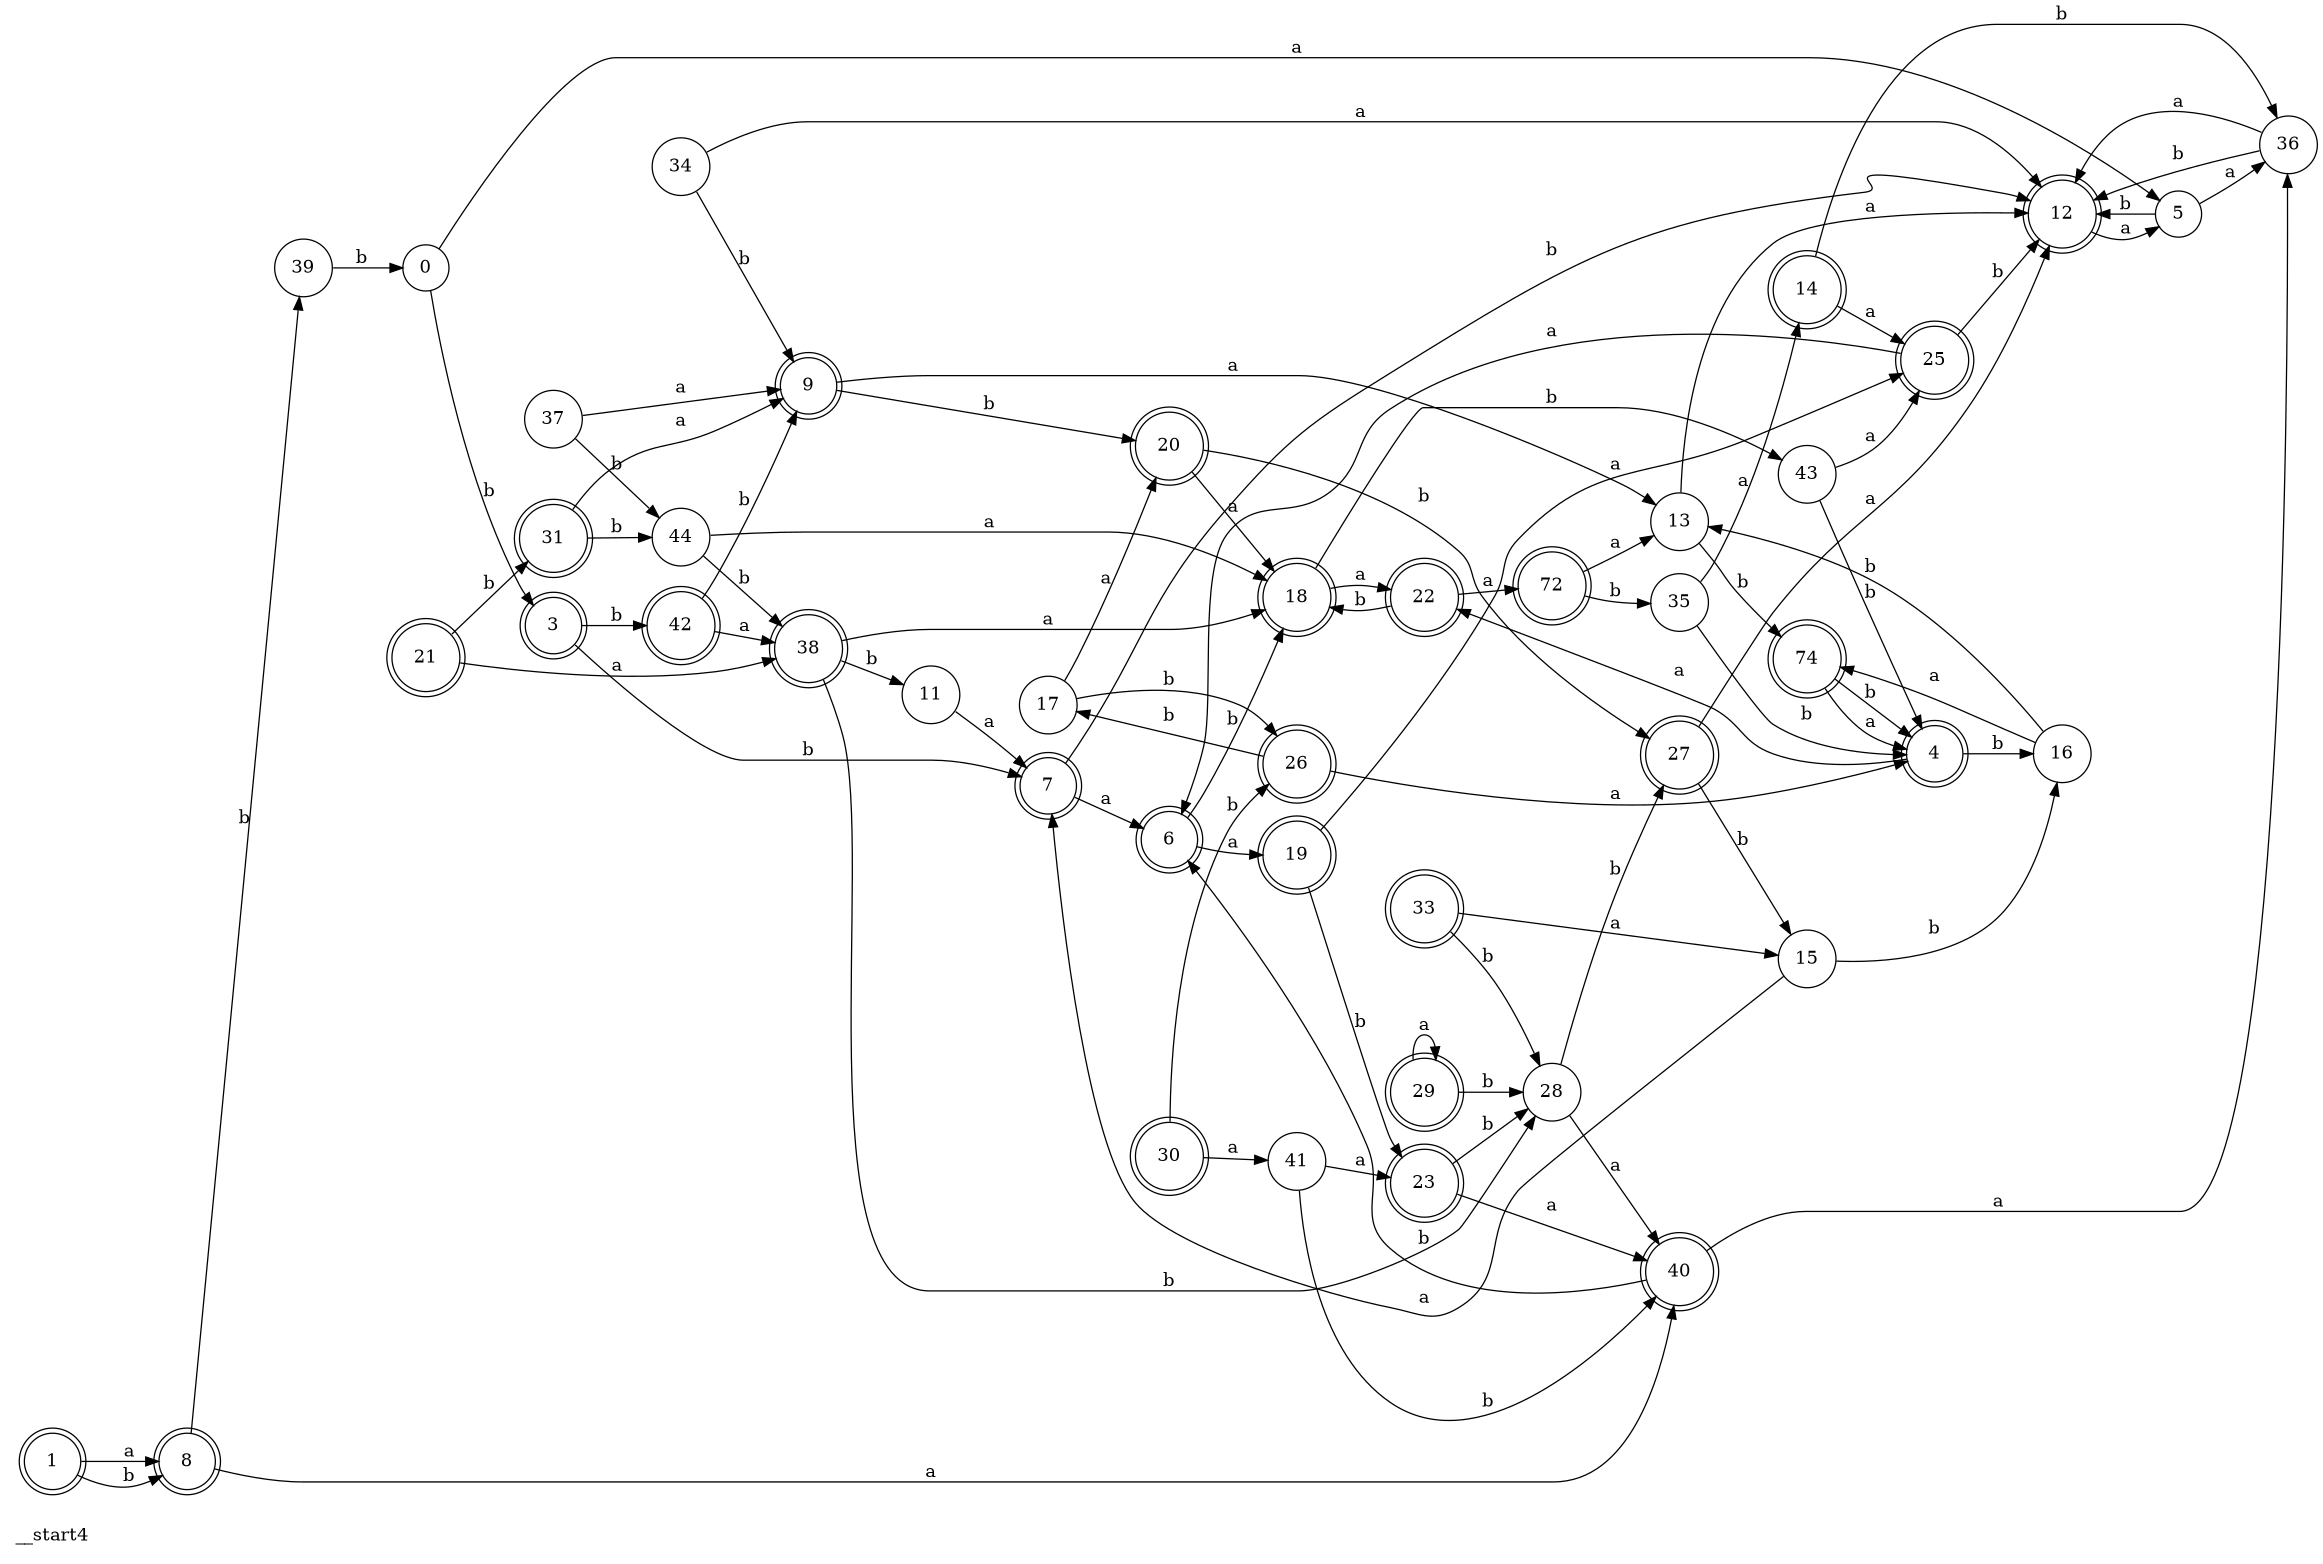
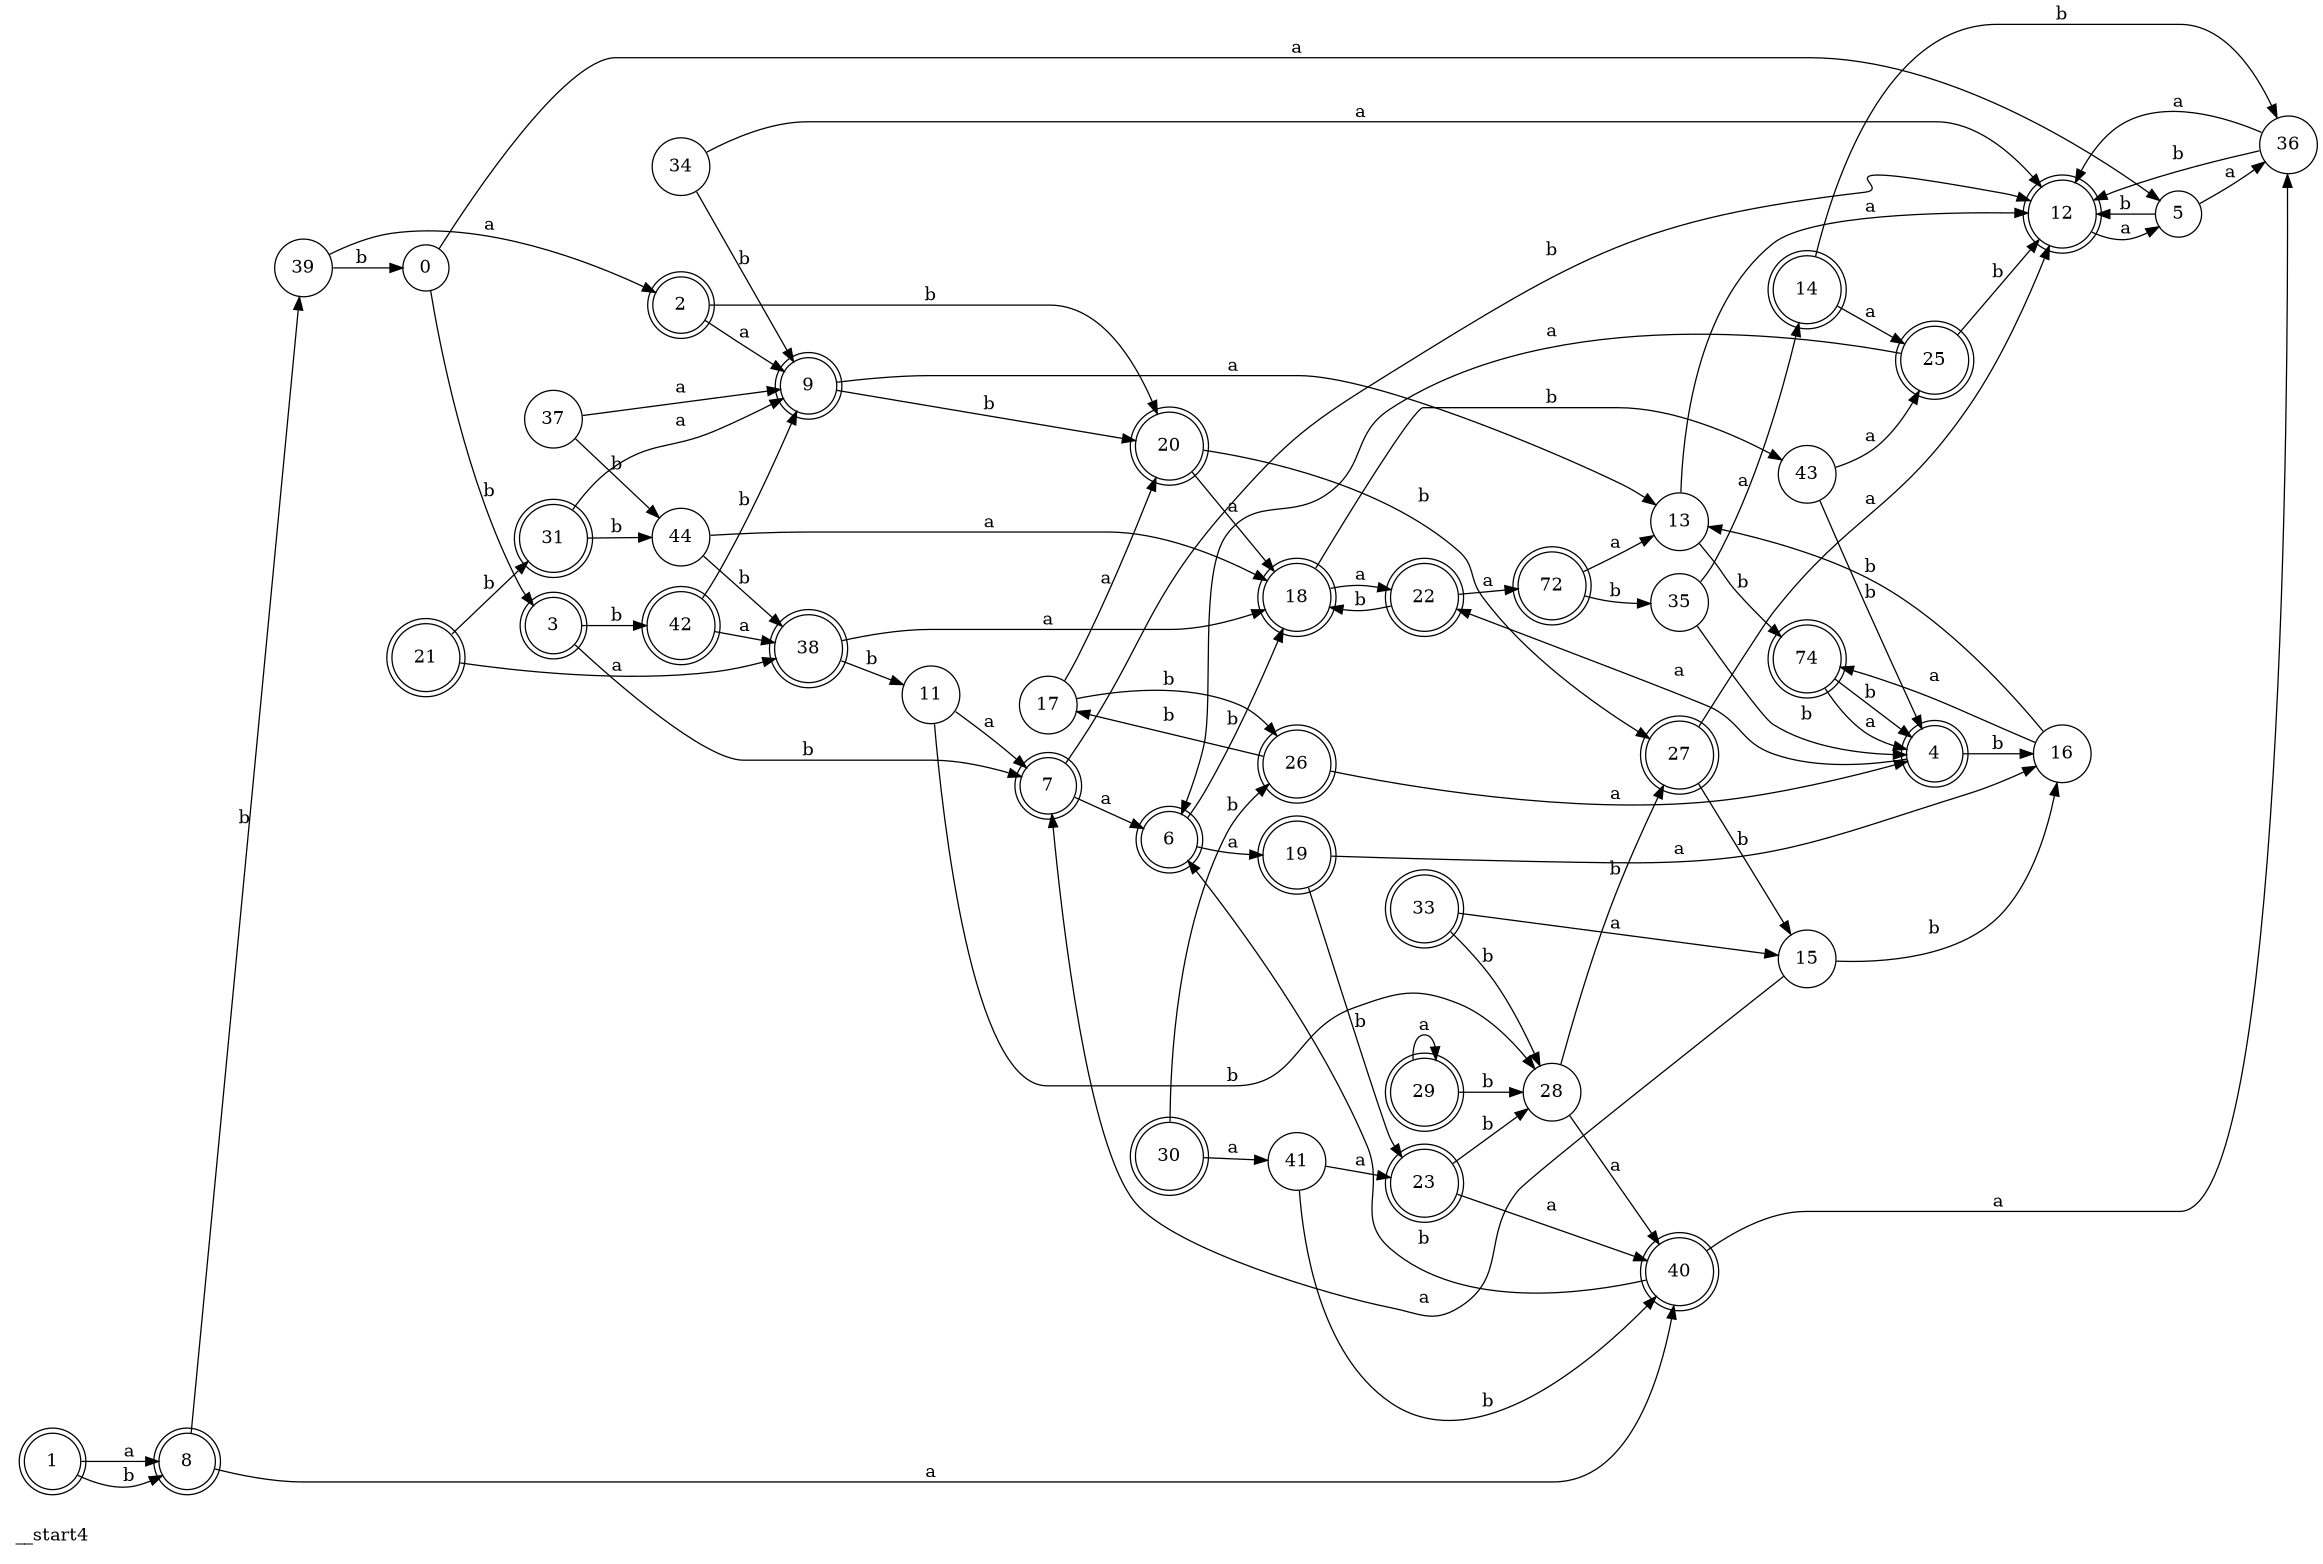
none -> (681, 305)
(1539, 520) -> (1684, 861)
(940, 1291) -> (1116, 1086)
